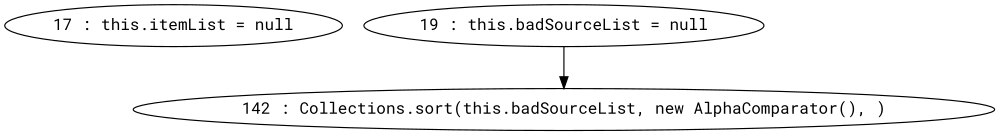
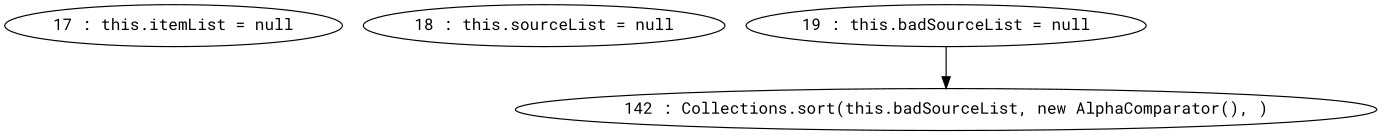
none -> (544, 26)
